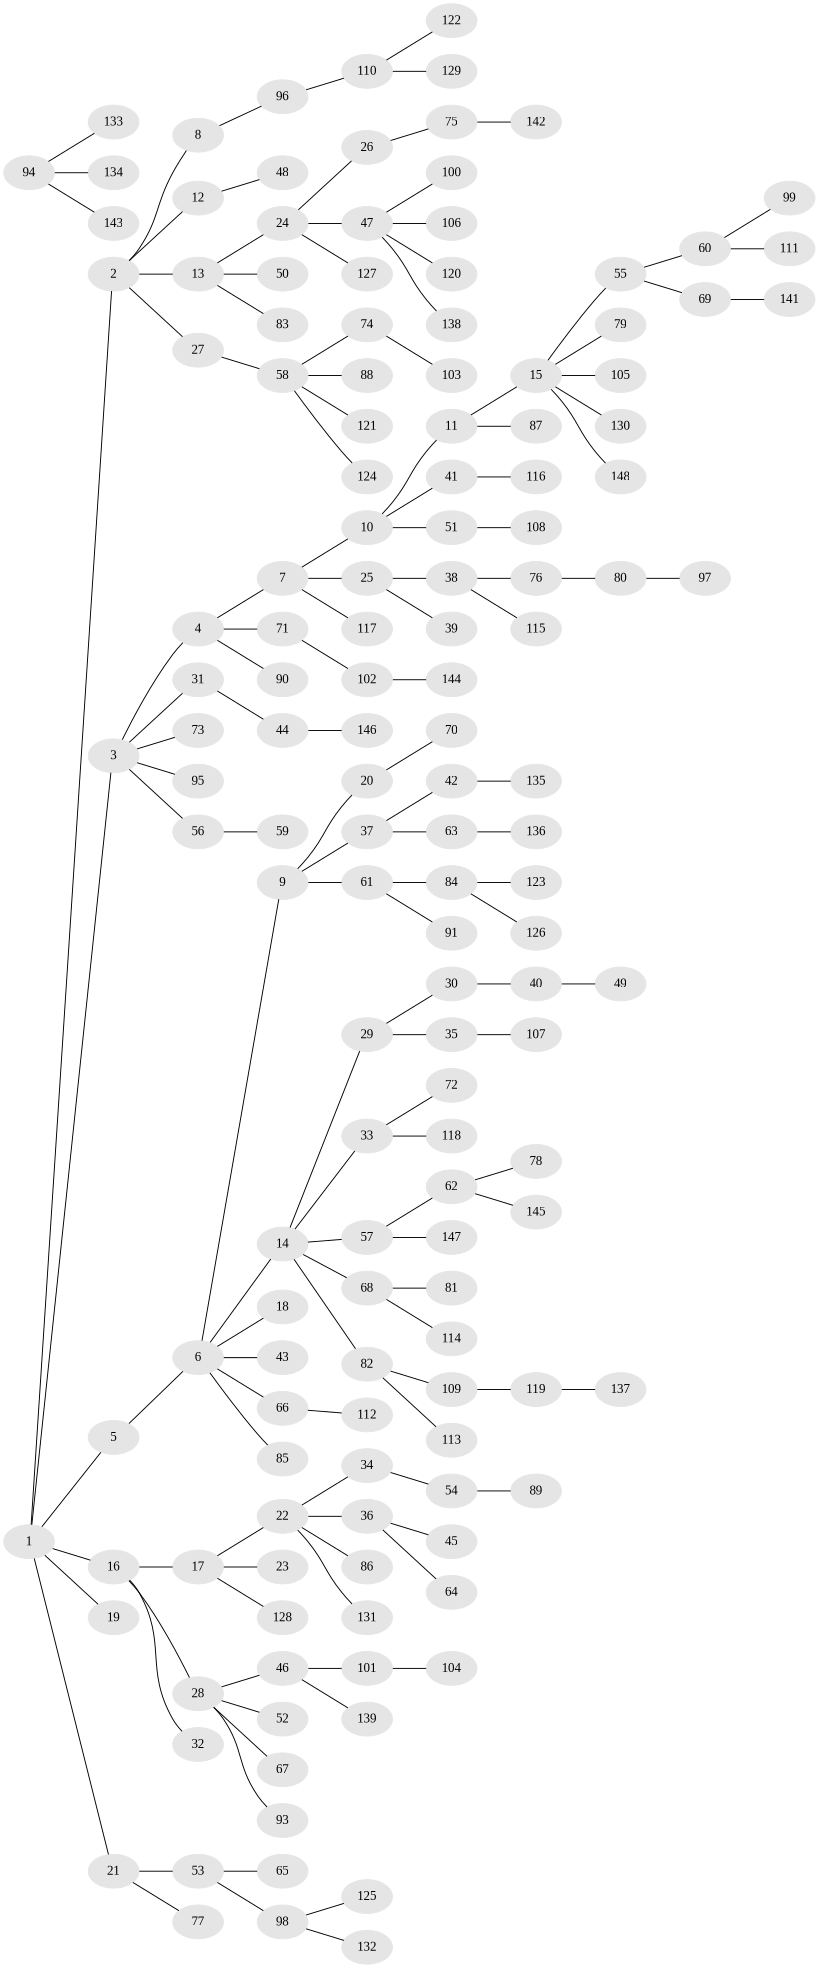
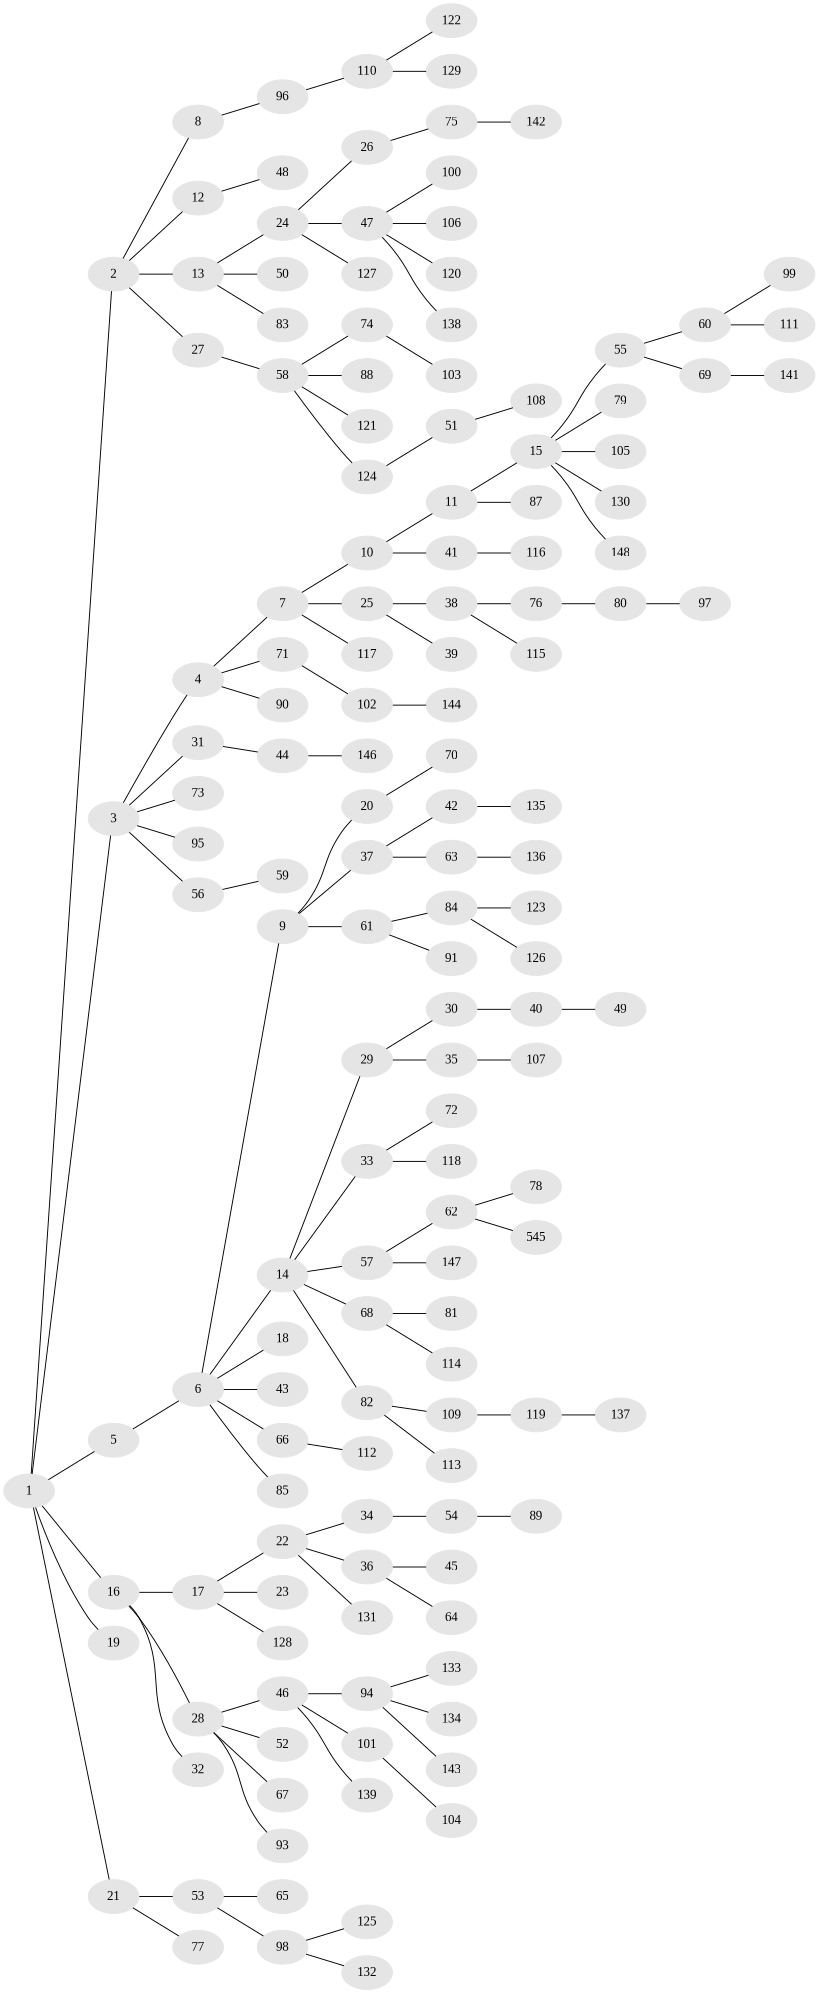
(410, 528) -> (409, 452)
(536, 1212) -> (536, 1237)
(367, 1567) -> none
none -> (325, 1694)
